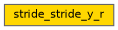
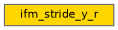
(59, 15) -> (59, 15)
